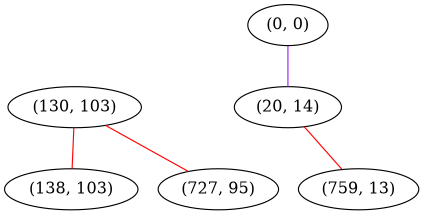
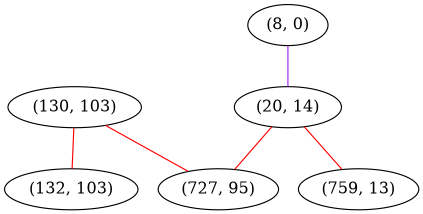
(288, 25) -> (288, 25)
none -> (253, 148)
(71, 189) -> (71, 189)
